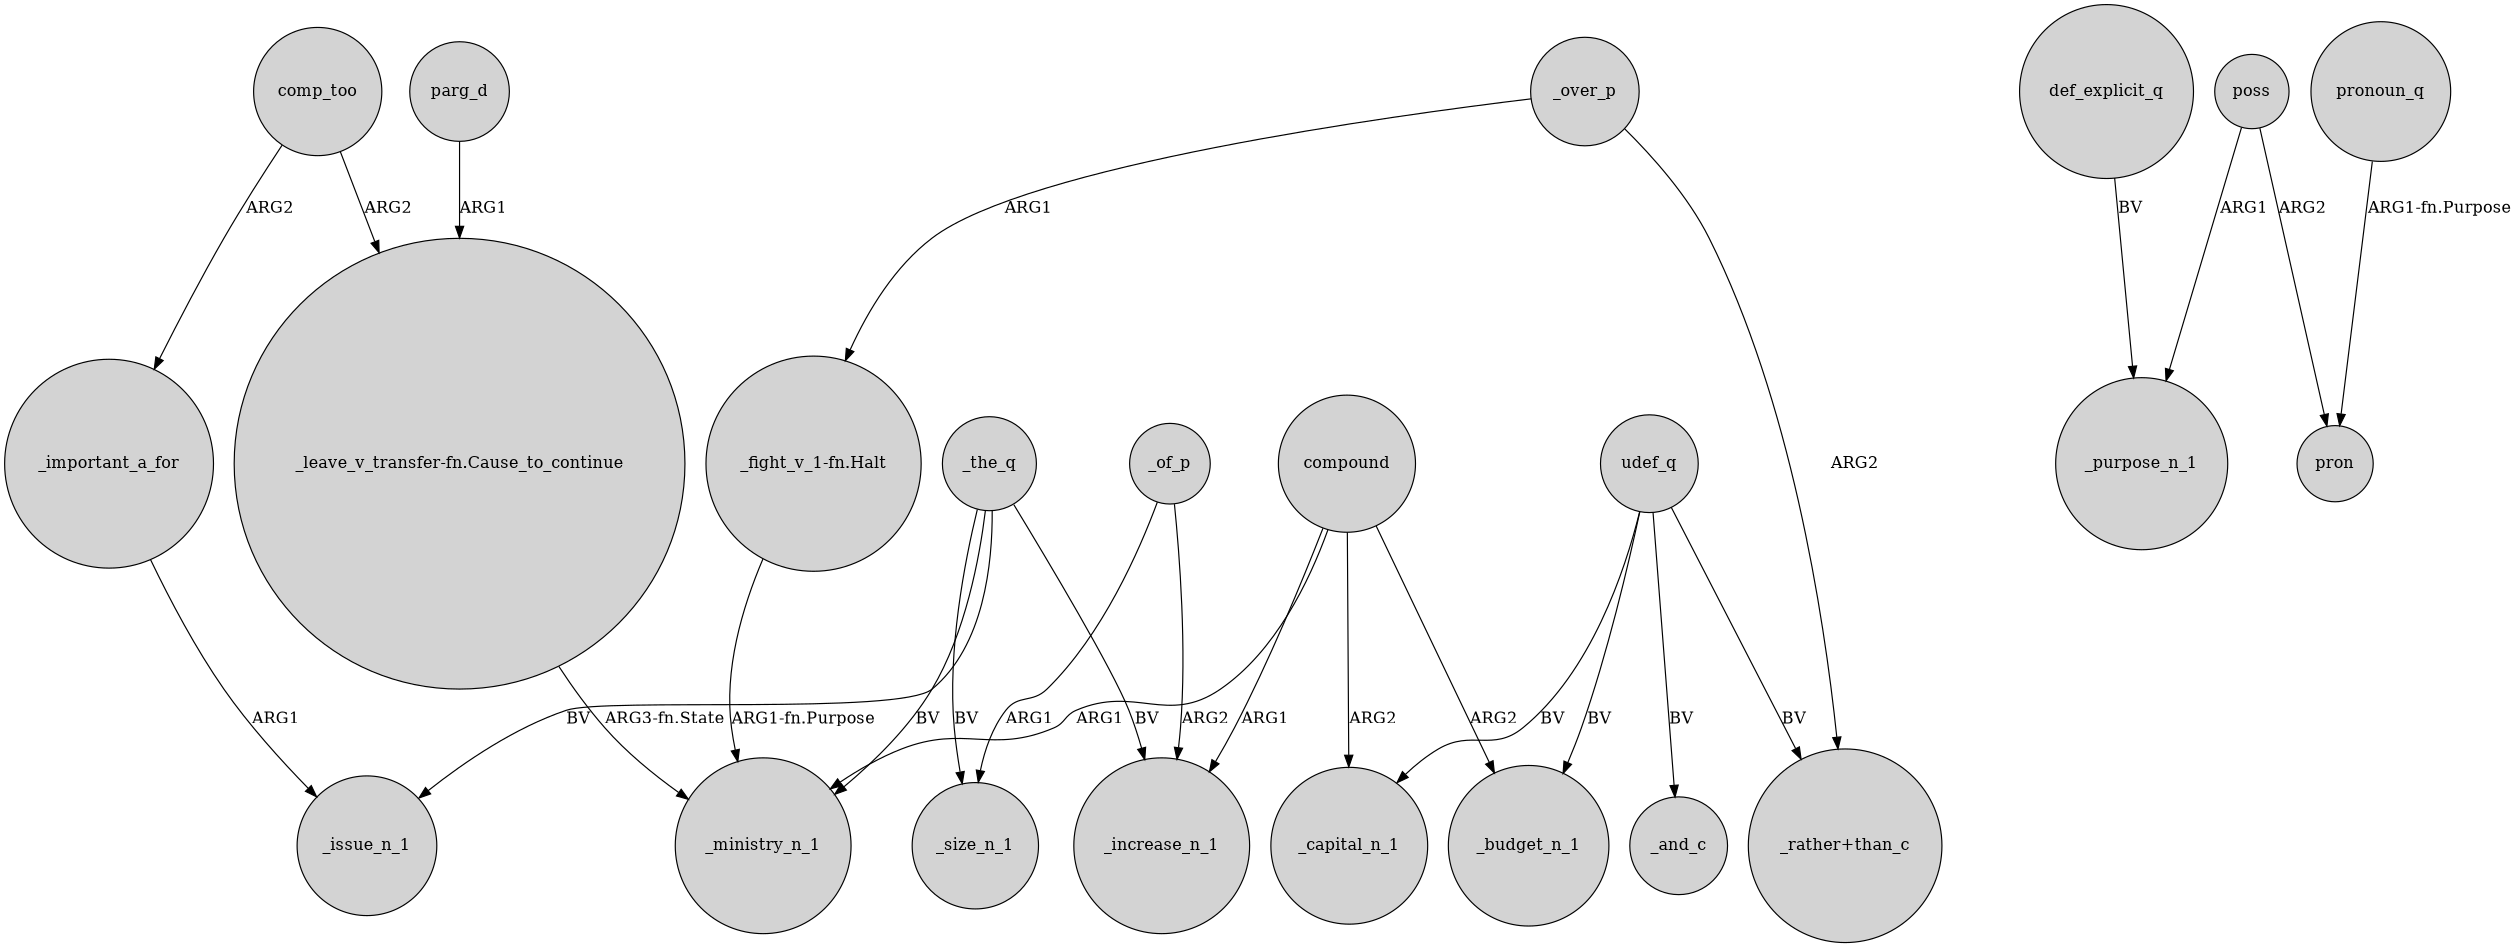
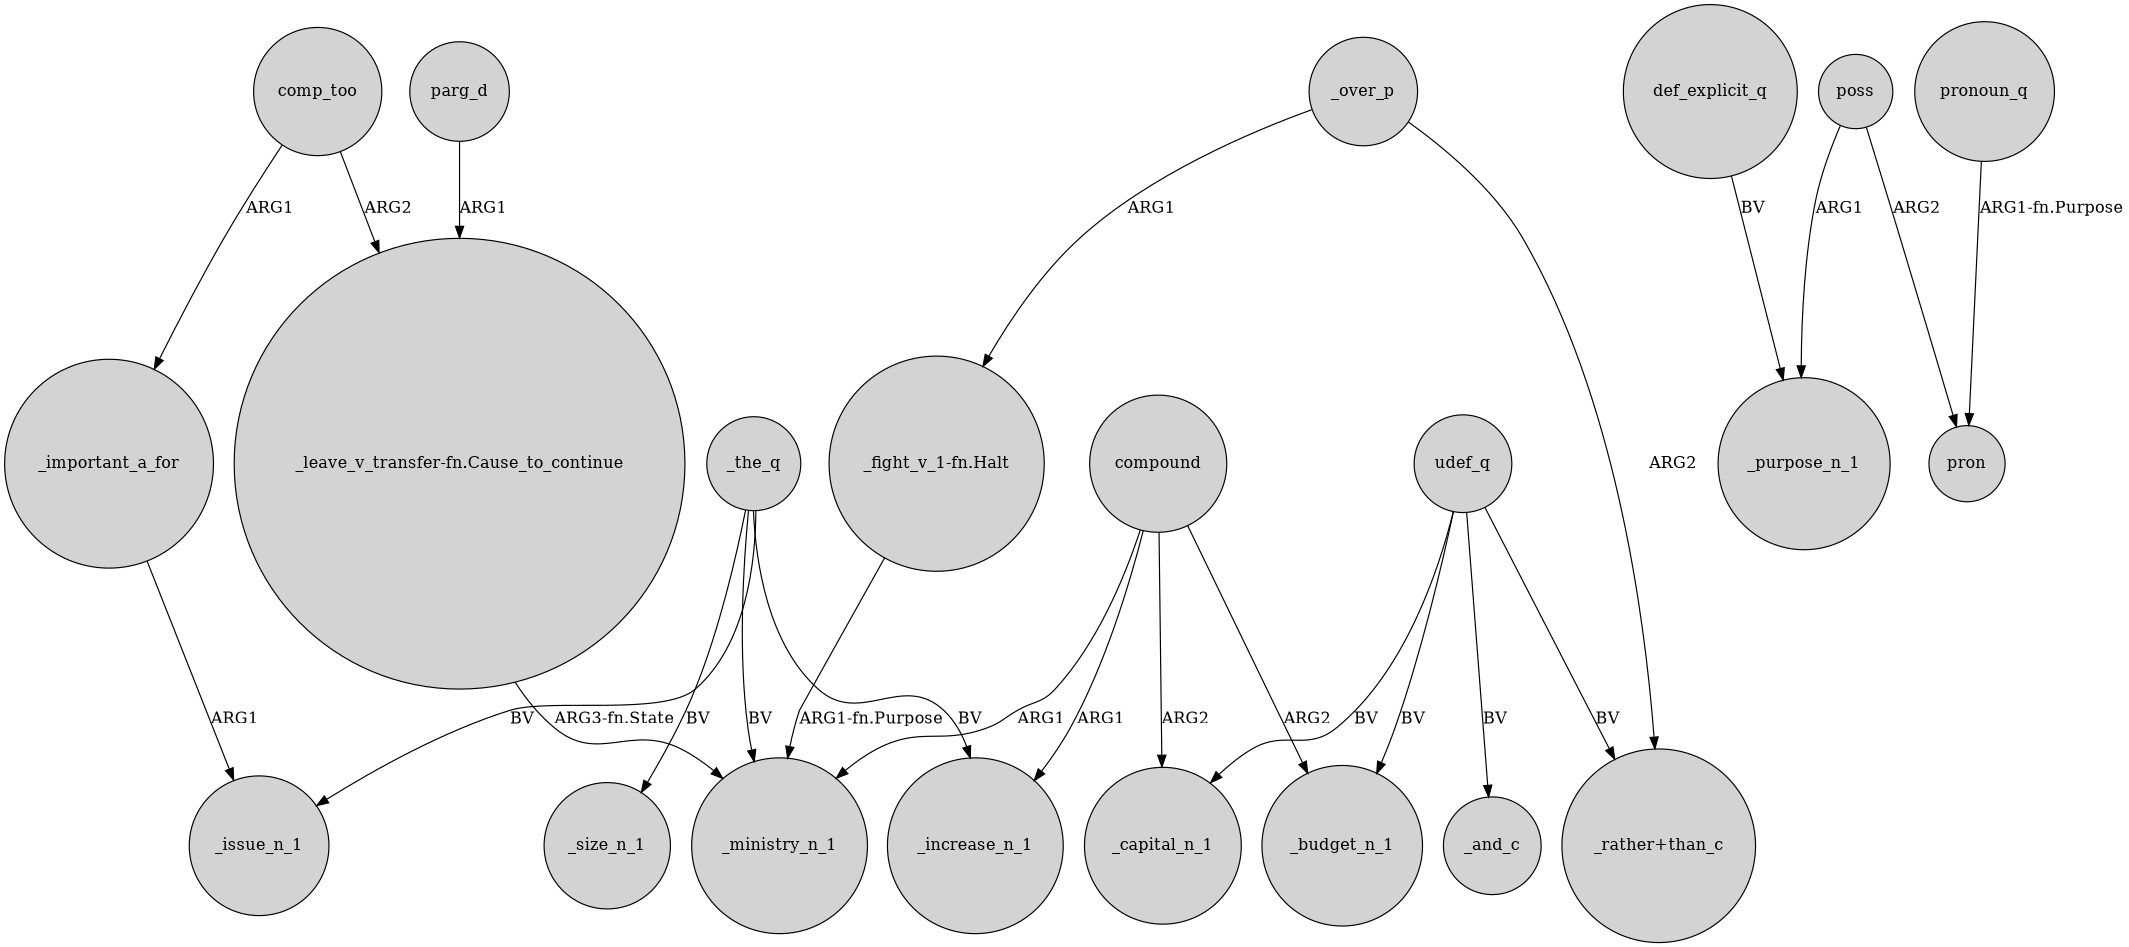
(270, 208) -> (270, 208)
(1170, 464) -> none
